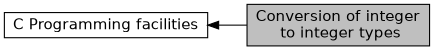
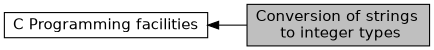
(338, 25) -> (338, 25)
